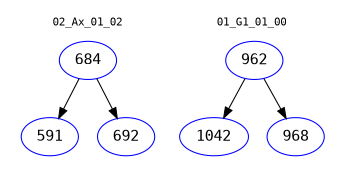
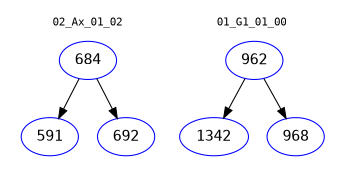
(214, 137) -> (214, 137)
